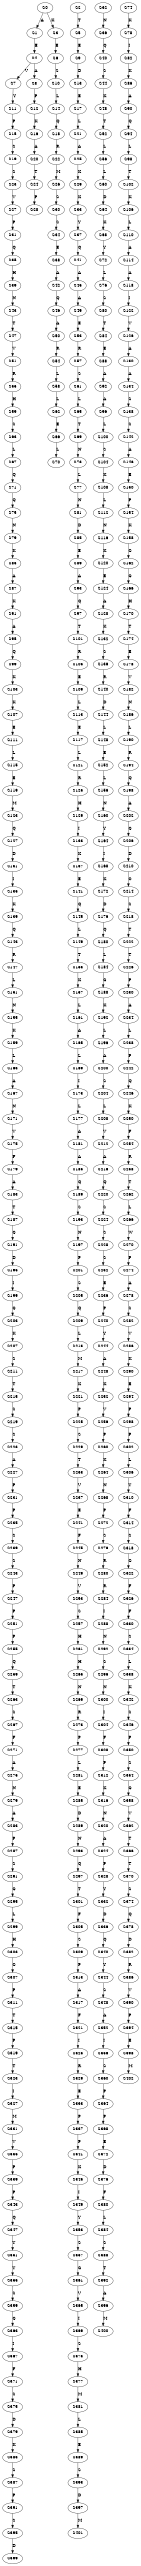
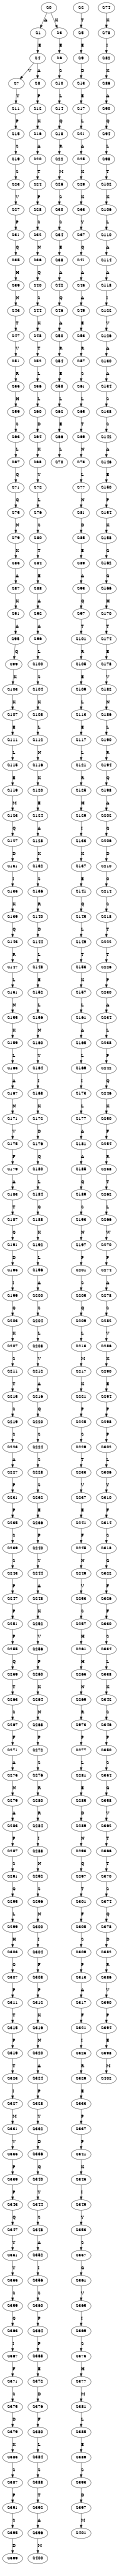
none -> (38, 221)
(58, 374) -> (61, 374)
(78, 1725) -> (81, 1725)
